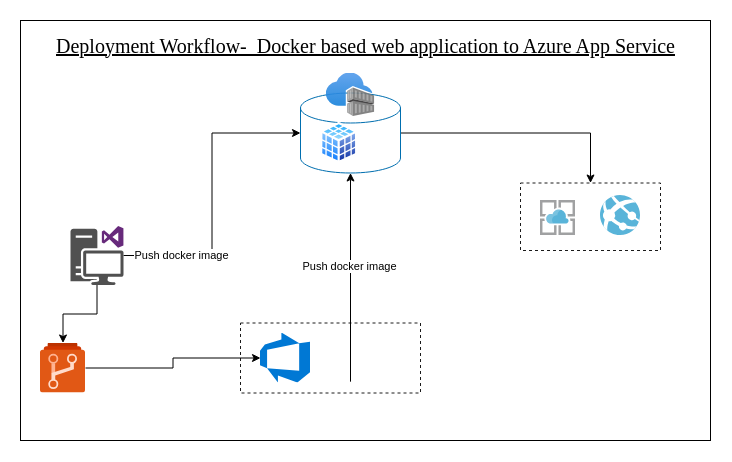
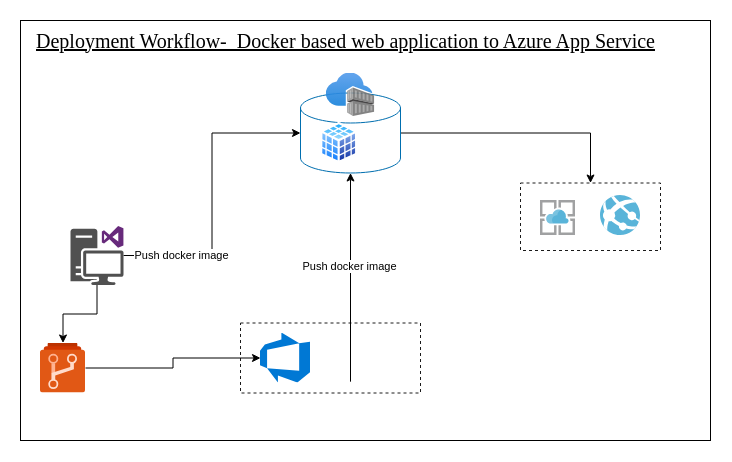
(366, 46) -> (346, 41)
